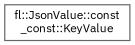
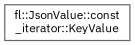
(67, 23) -> (67, 23)
